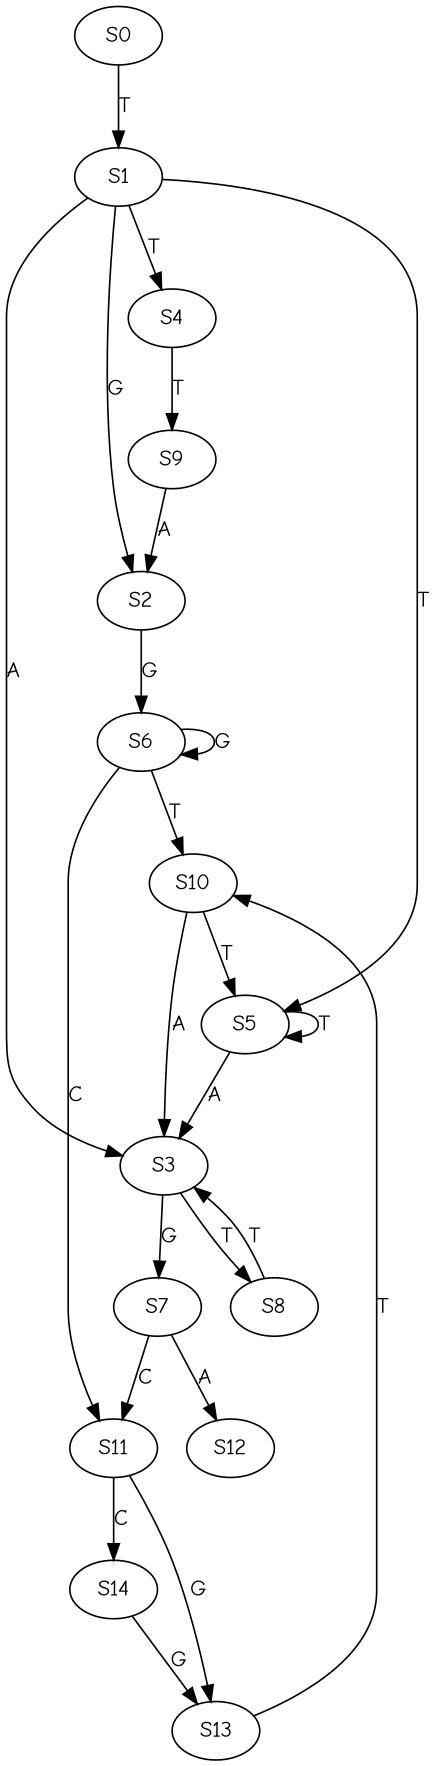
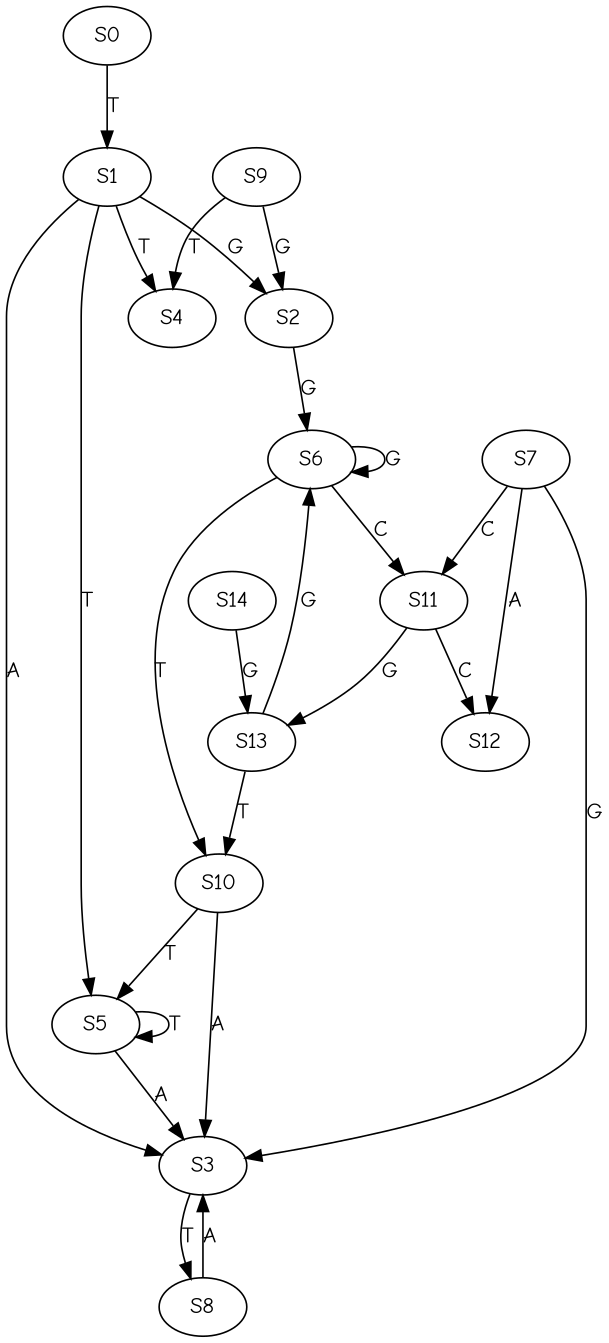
(172, 381) -> (199, 221)
(165, 530) -> (283, 248)
none -> (295, 612)
(161, 1228) -> (586, 933)
(255, 1236) -> (210, 1236)
(114, 1511) -> (451, 664)
